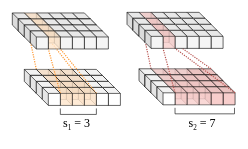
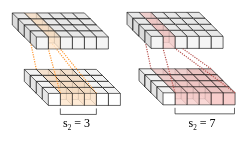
(77, 124) -> (77, 124)
